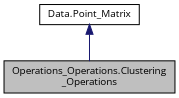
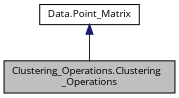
(89, 77) -> (89, 77)
